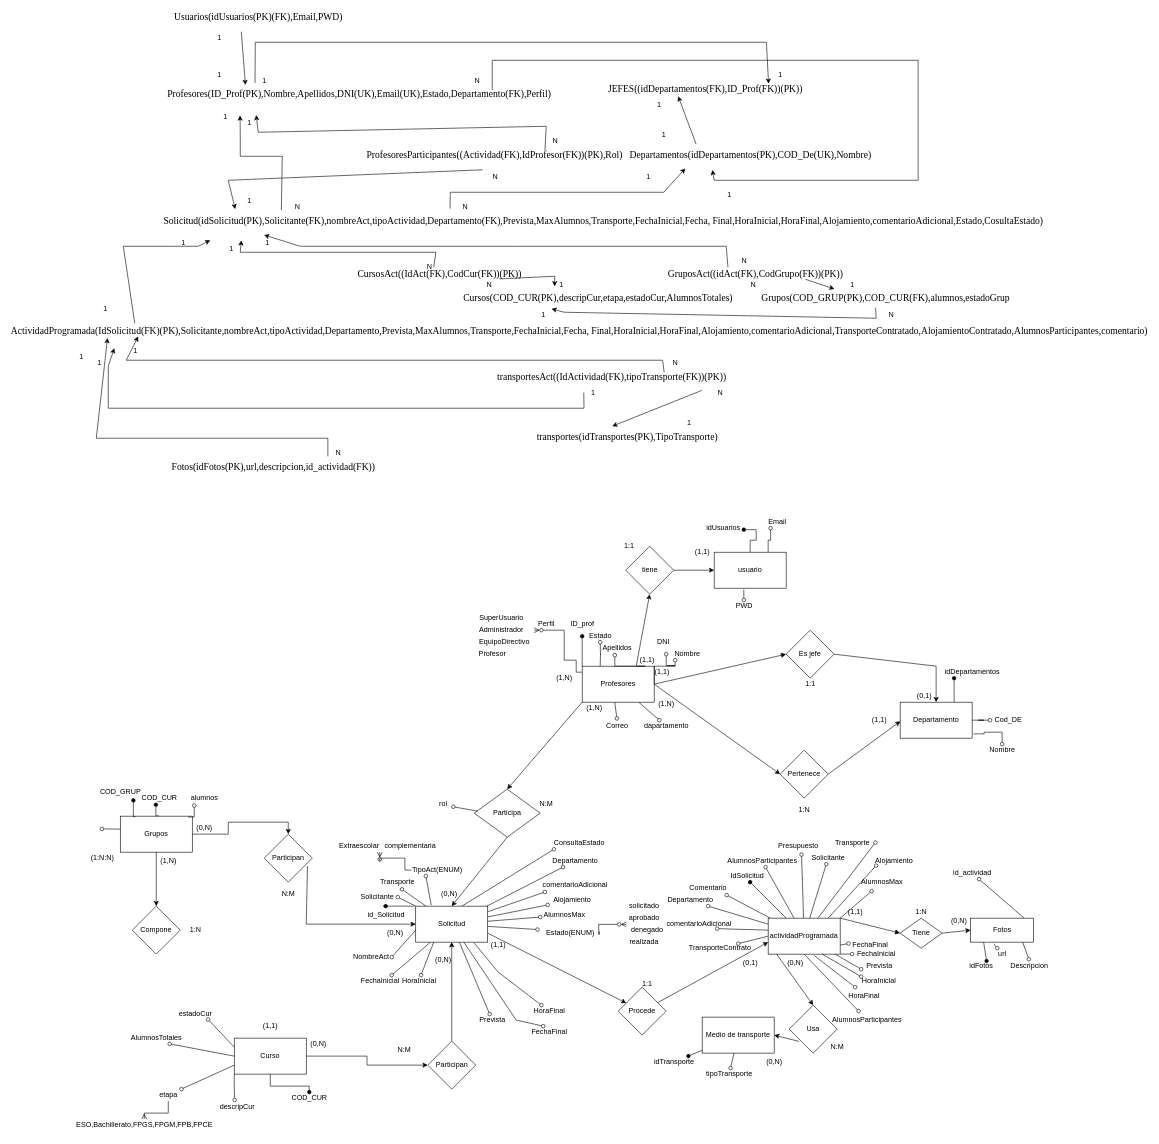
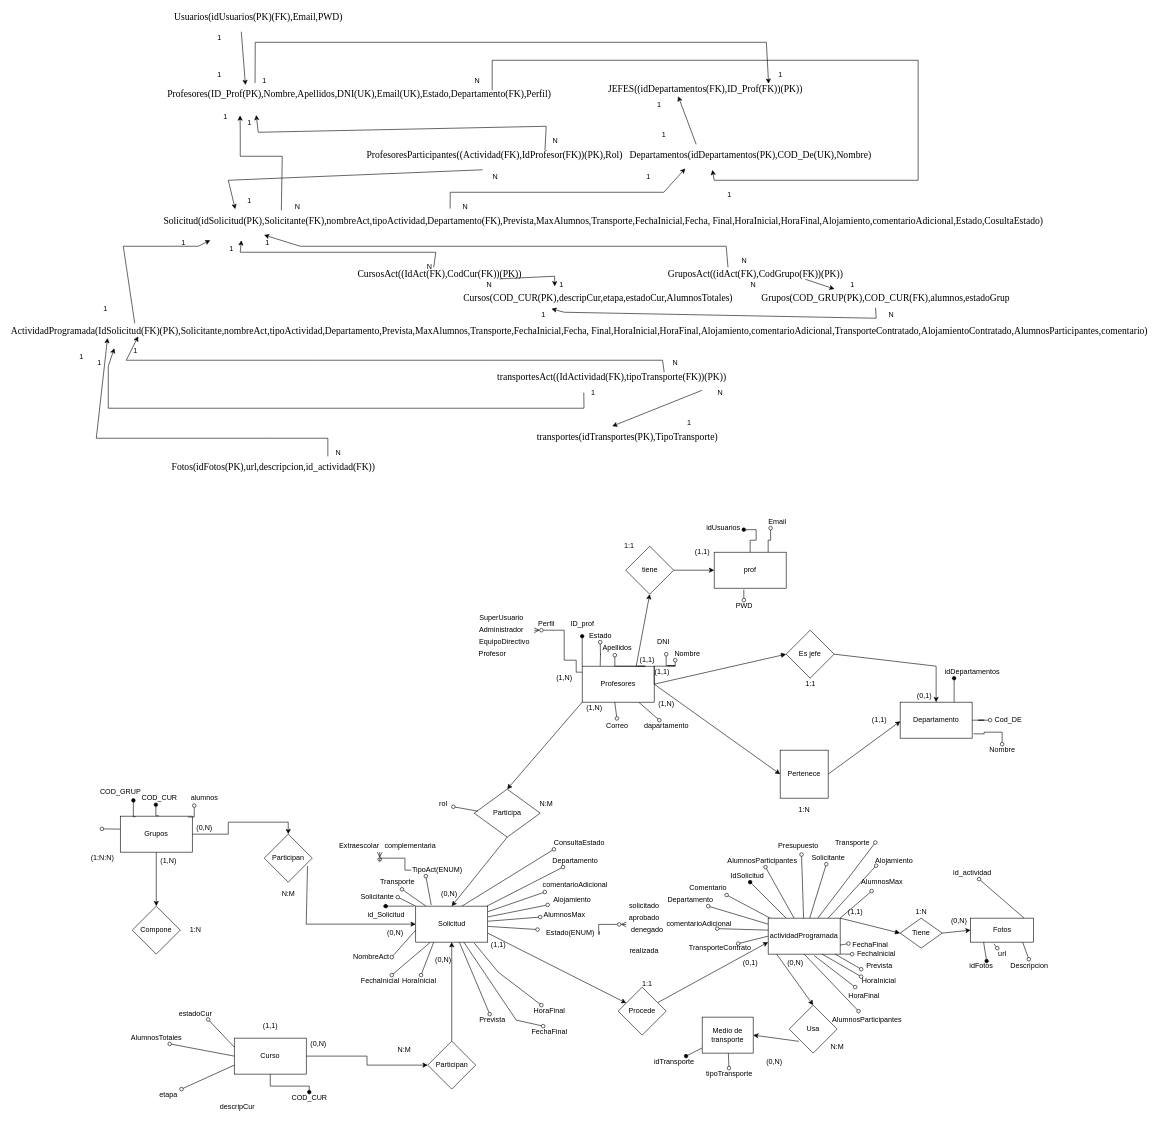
(750, 570) -> (750, 570)
(804, 774) -> (804, 774)
(644, 942) -> (644, 951)
(738, 1035) -> (728, 1035)
(234, 1086) -> none
(168, 1108) -> none
(144, 1125) -> none
